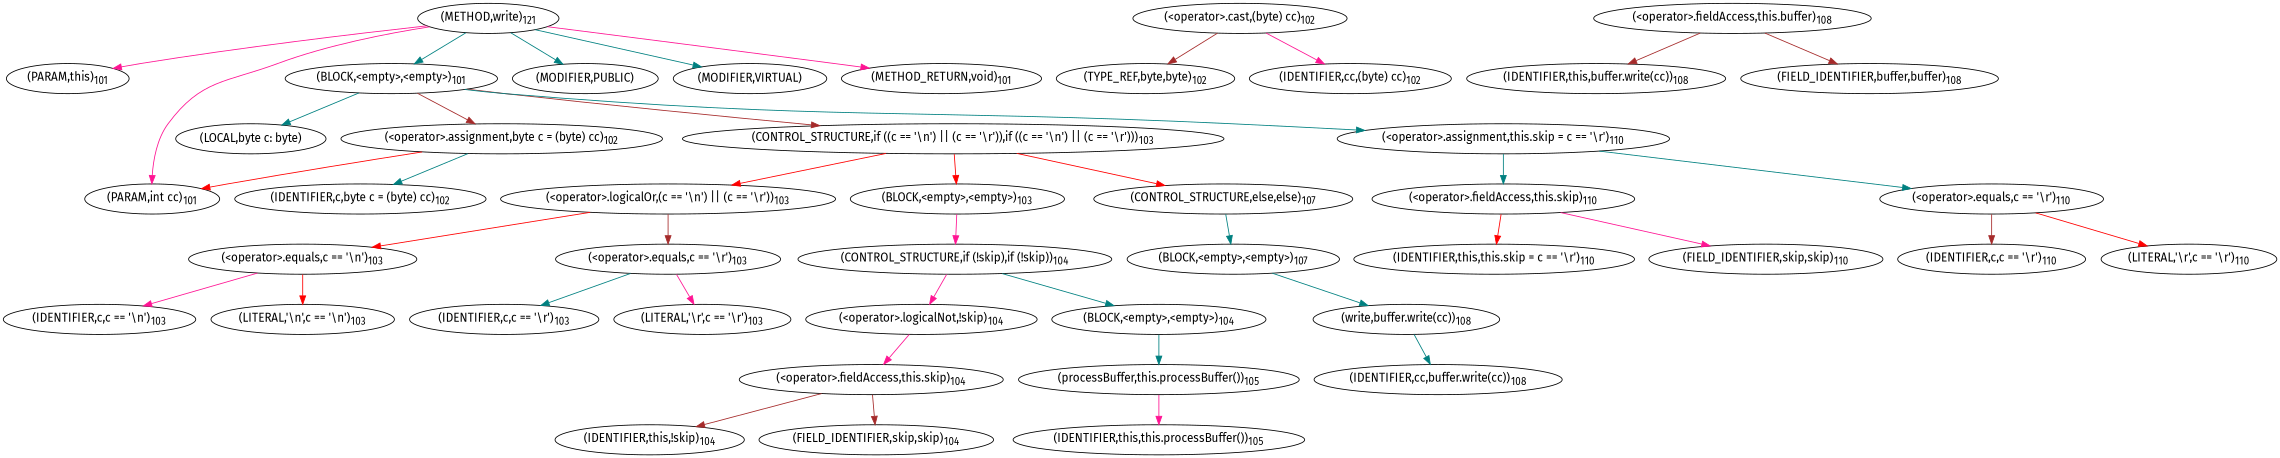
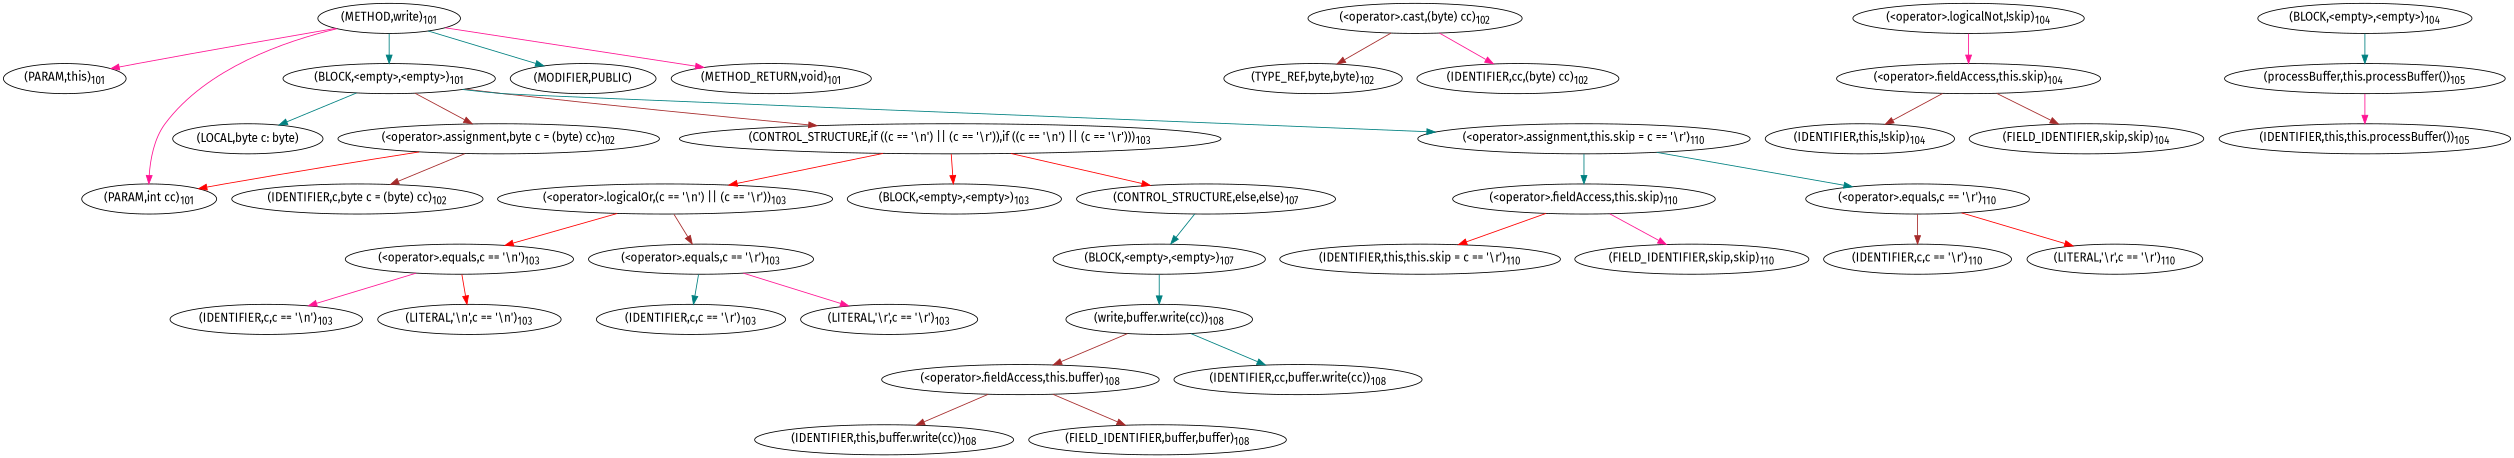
(529, 17) -> (430, 17)
(750, 79) -> none
(435, 167) -> (432, 167)
(955, 259) -> none
none -> (1094, 348)
